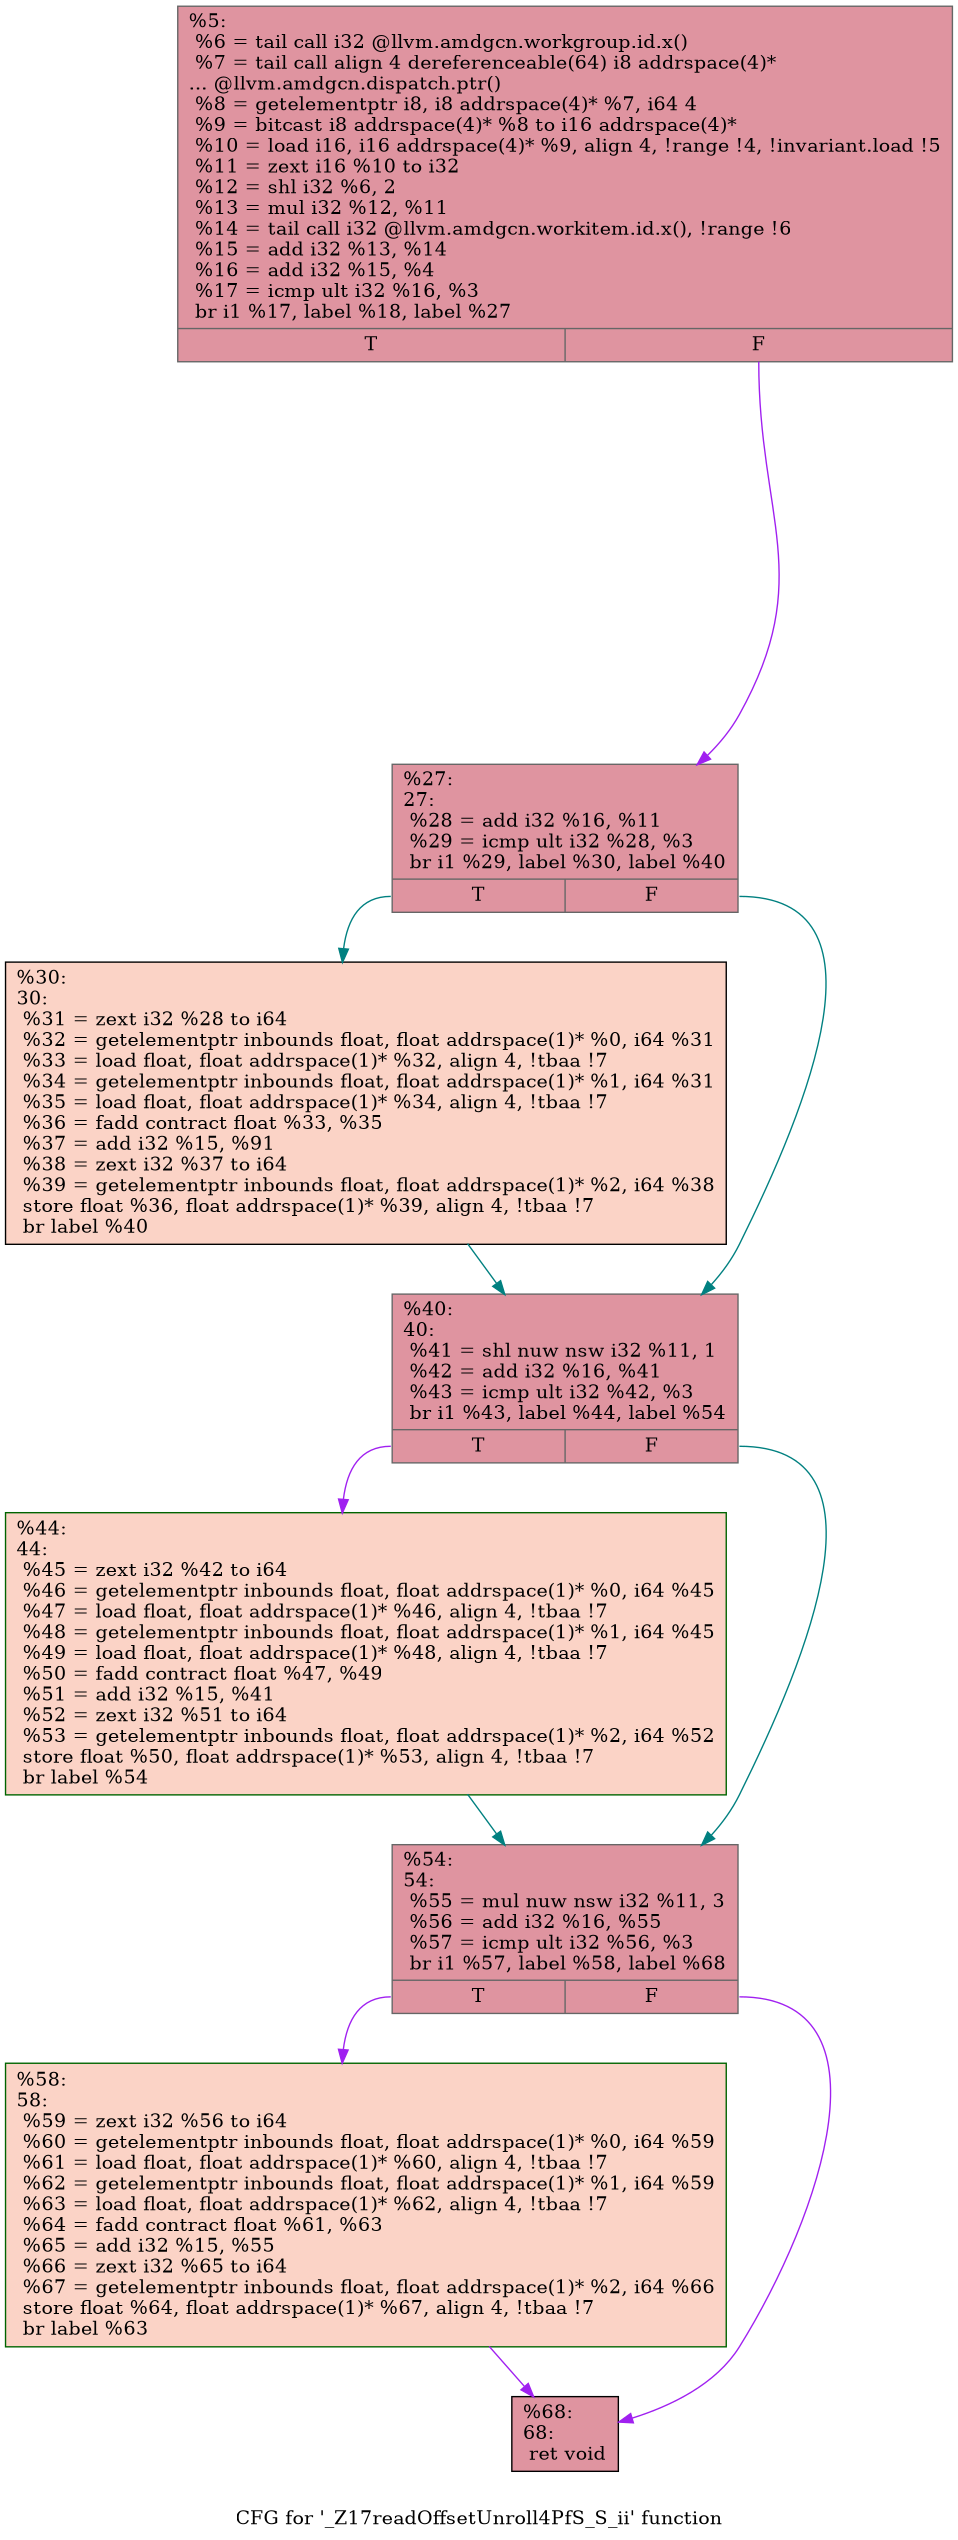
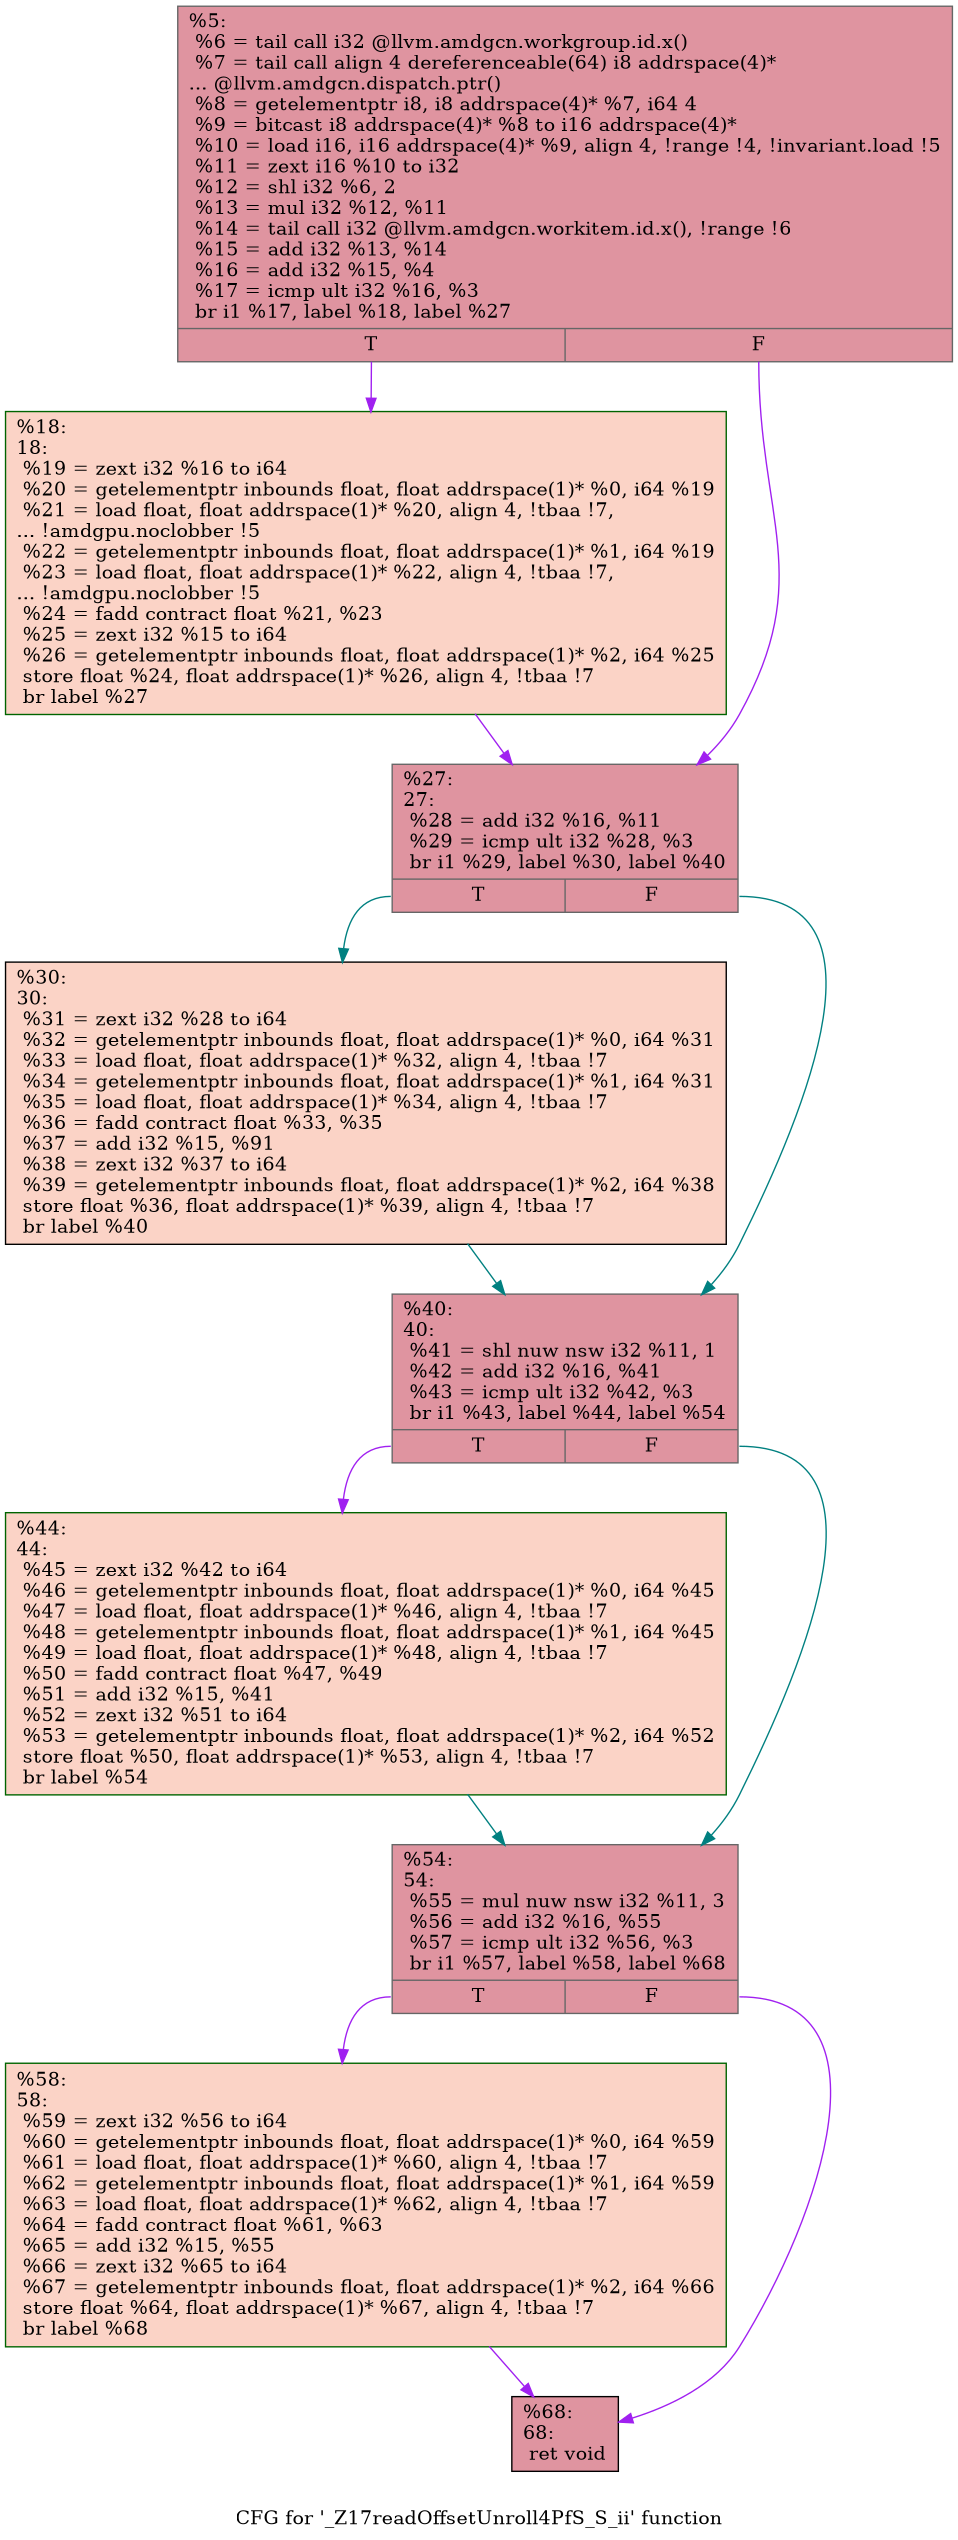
none -> (366, 563)
(83, 2329) -> (83, 2329)
